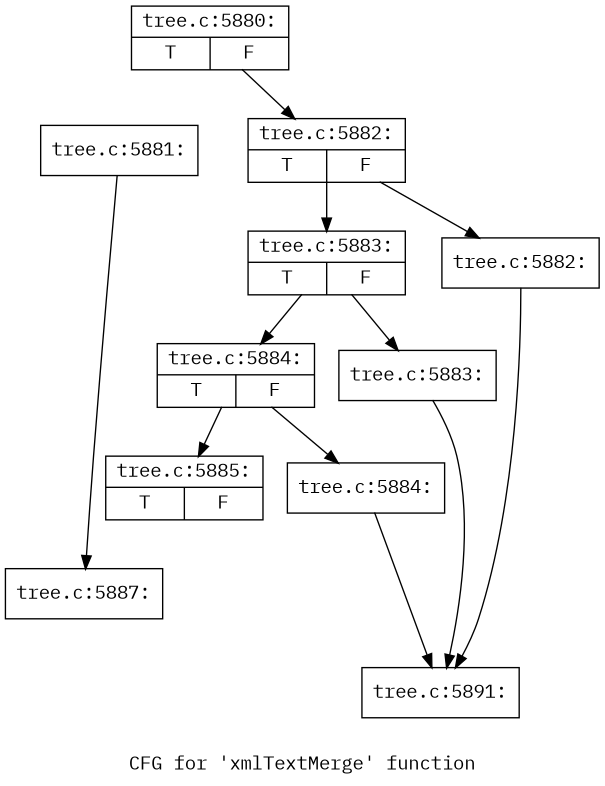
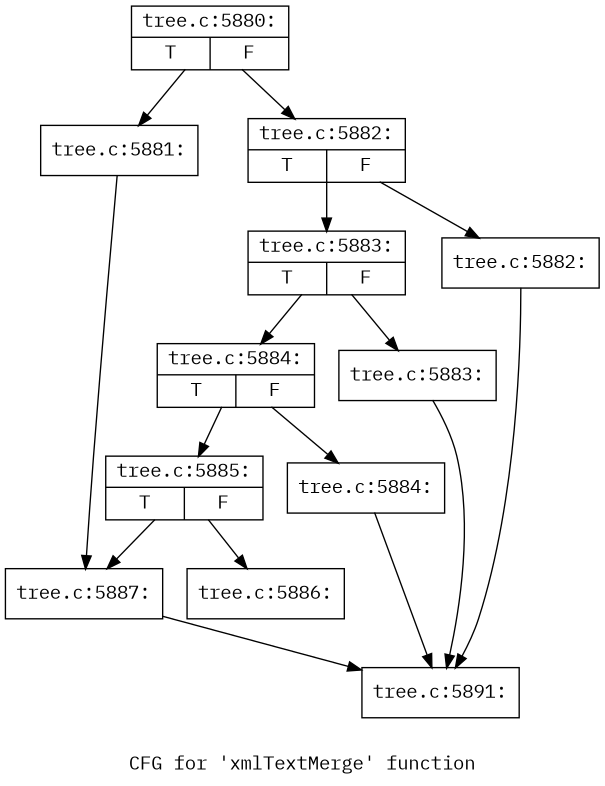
none -> (166, 92)
none -> (136, 539)
none -> (266, 594)
none -> (256, 641)
